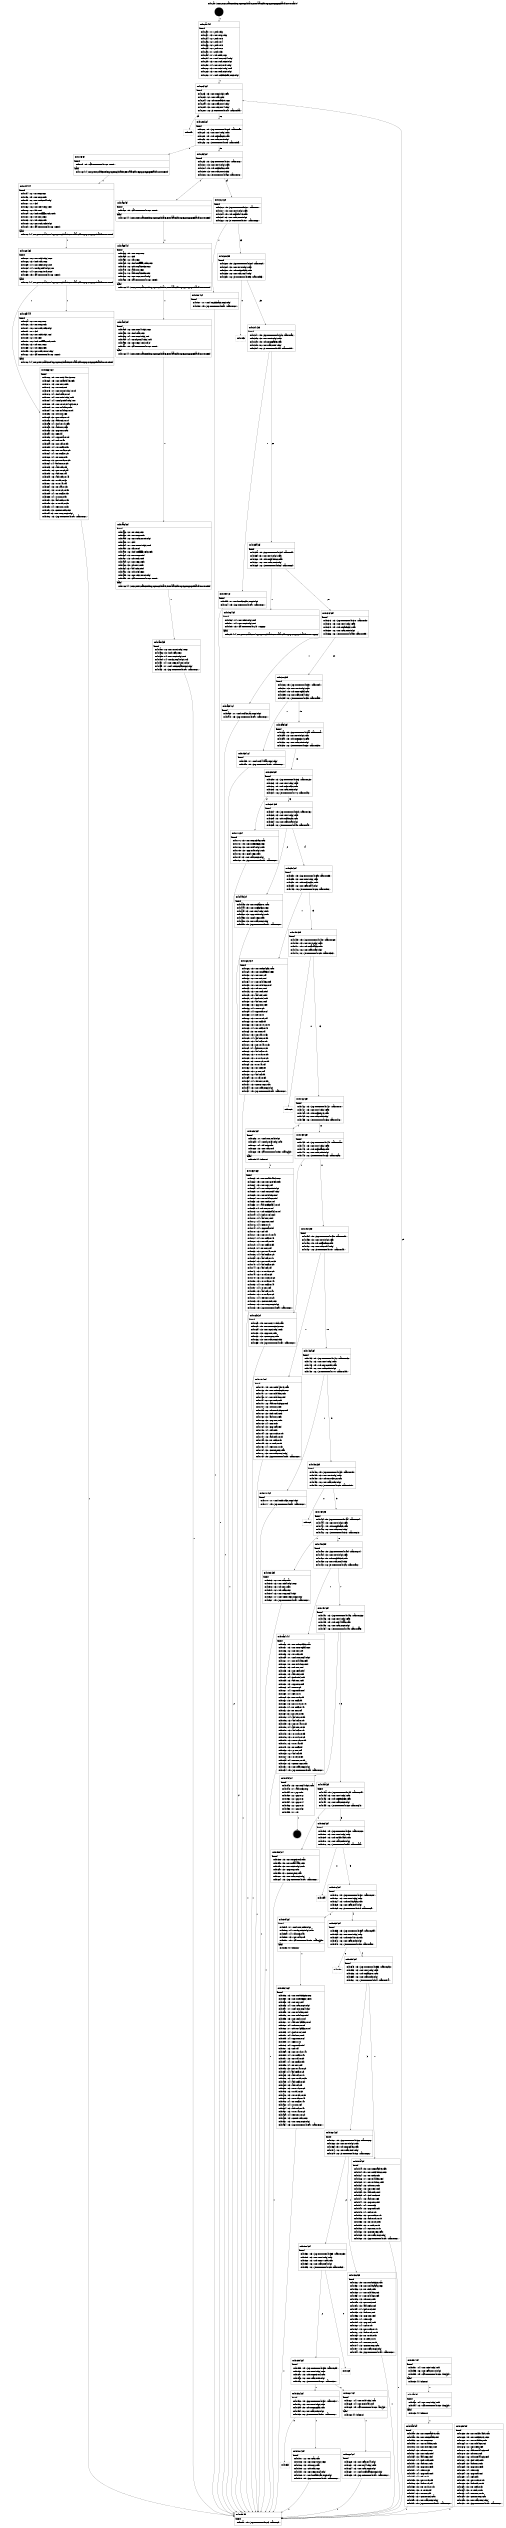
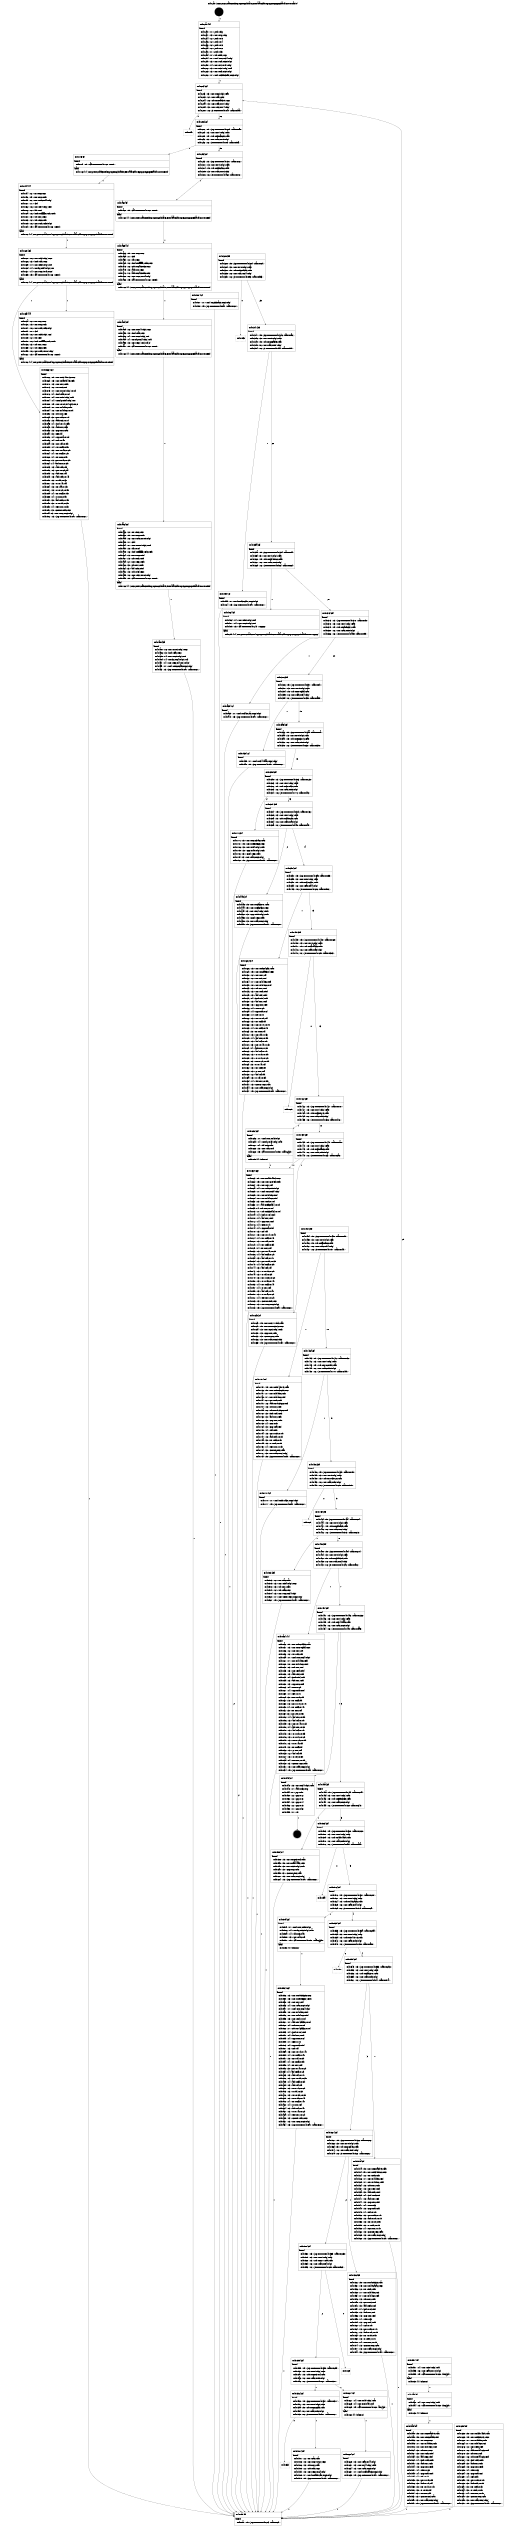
(198, 117) -> (198, 117)
(237, 211) -> none
(322, 1192) -> (294, 1163)
